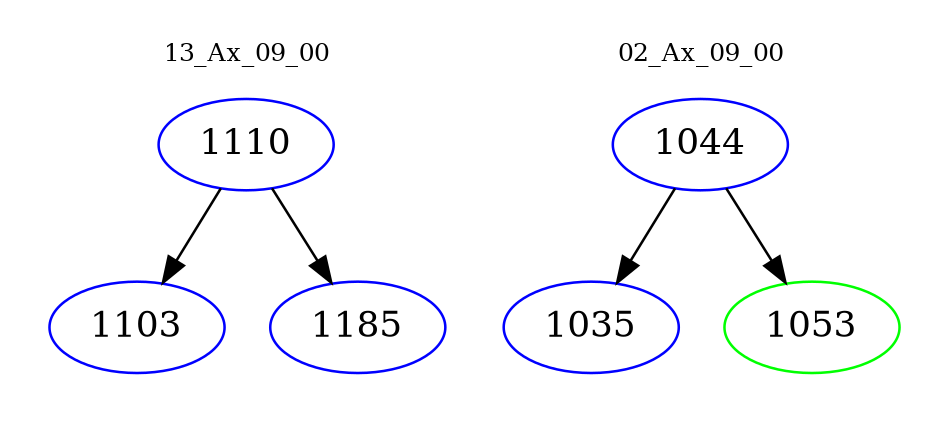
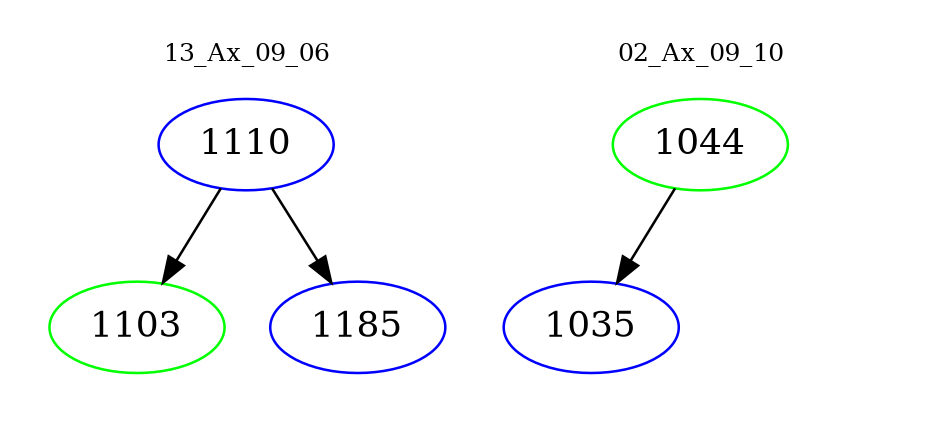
(247, 55) -> (247, 55)
(702, 55) -> (702, 55)
(700, 145) -> (700, 145)
(137, 327) -> (137, 327)
(812, 327) -> none
